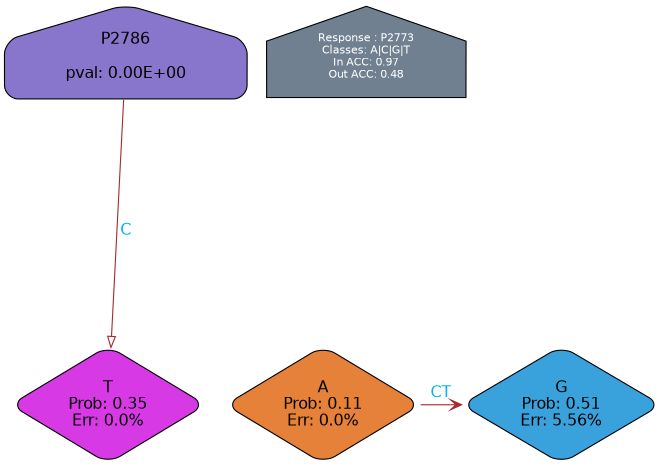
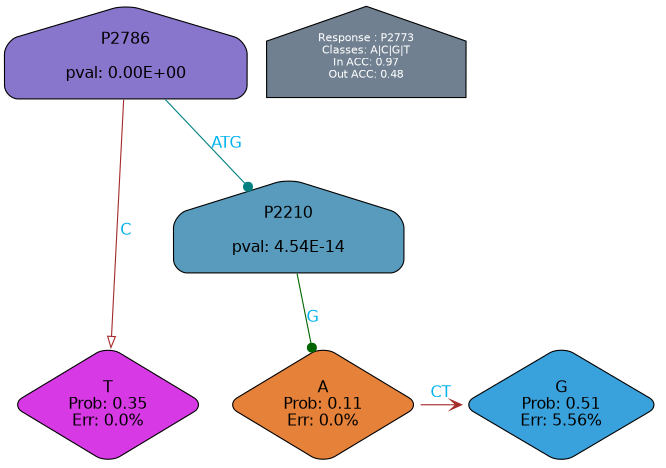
none -> (289, 231)
